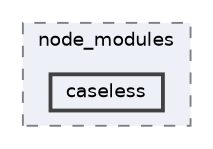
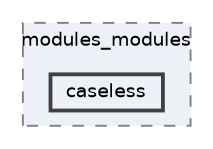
(107, 41) -> (107, 41)
